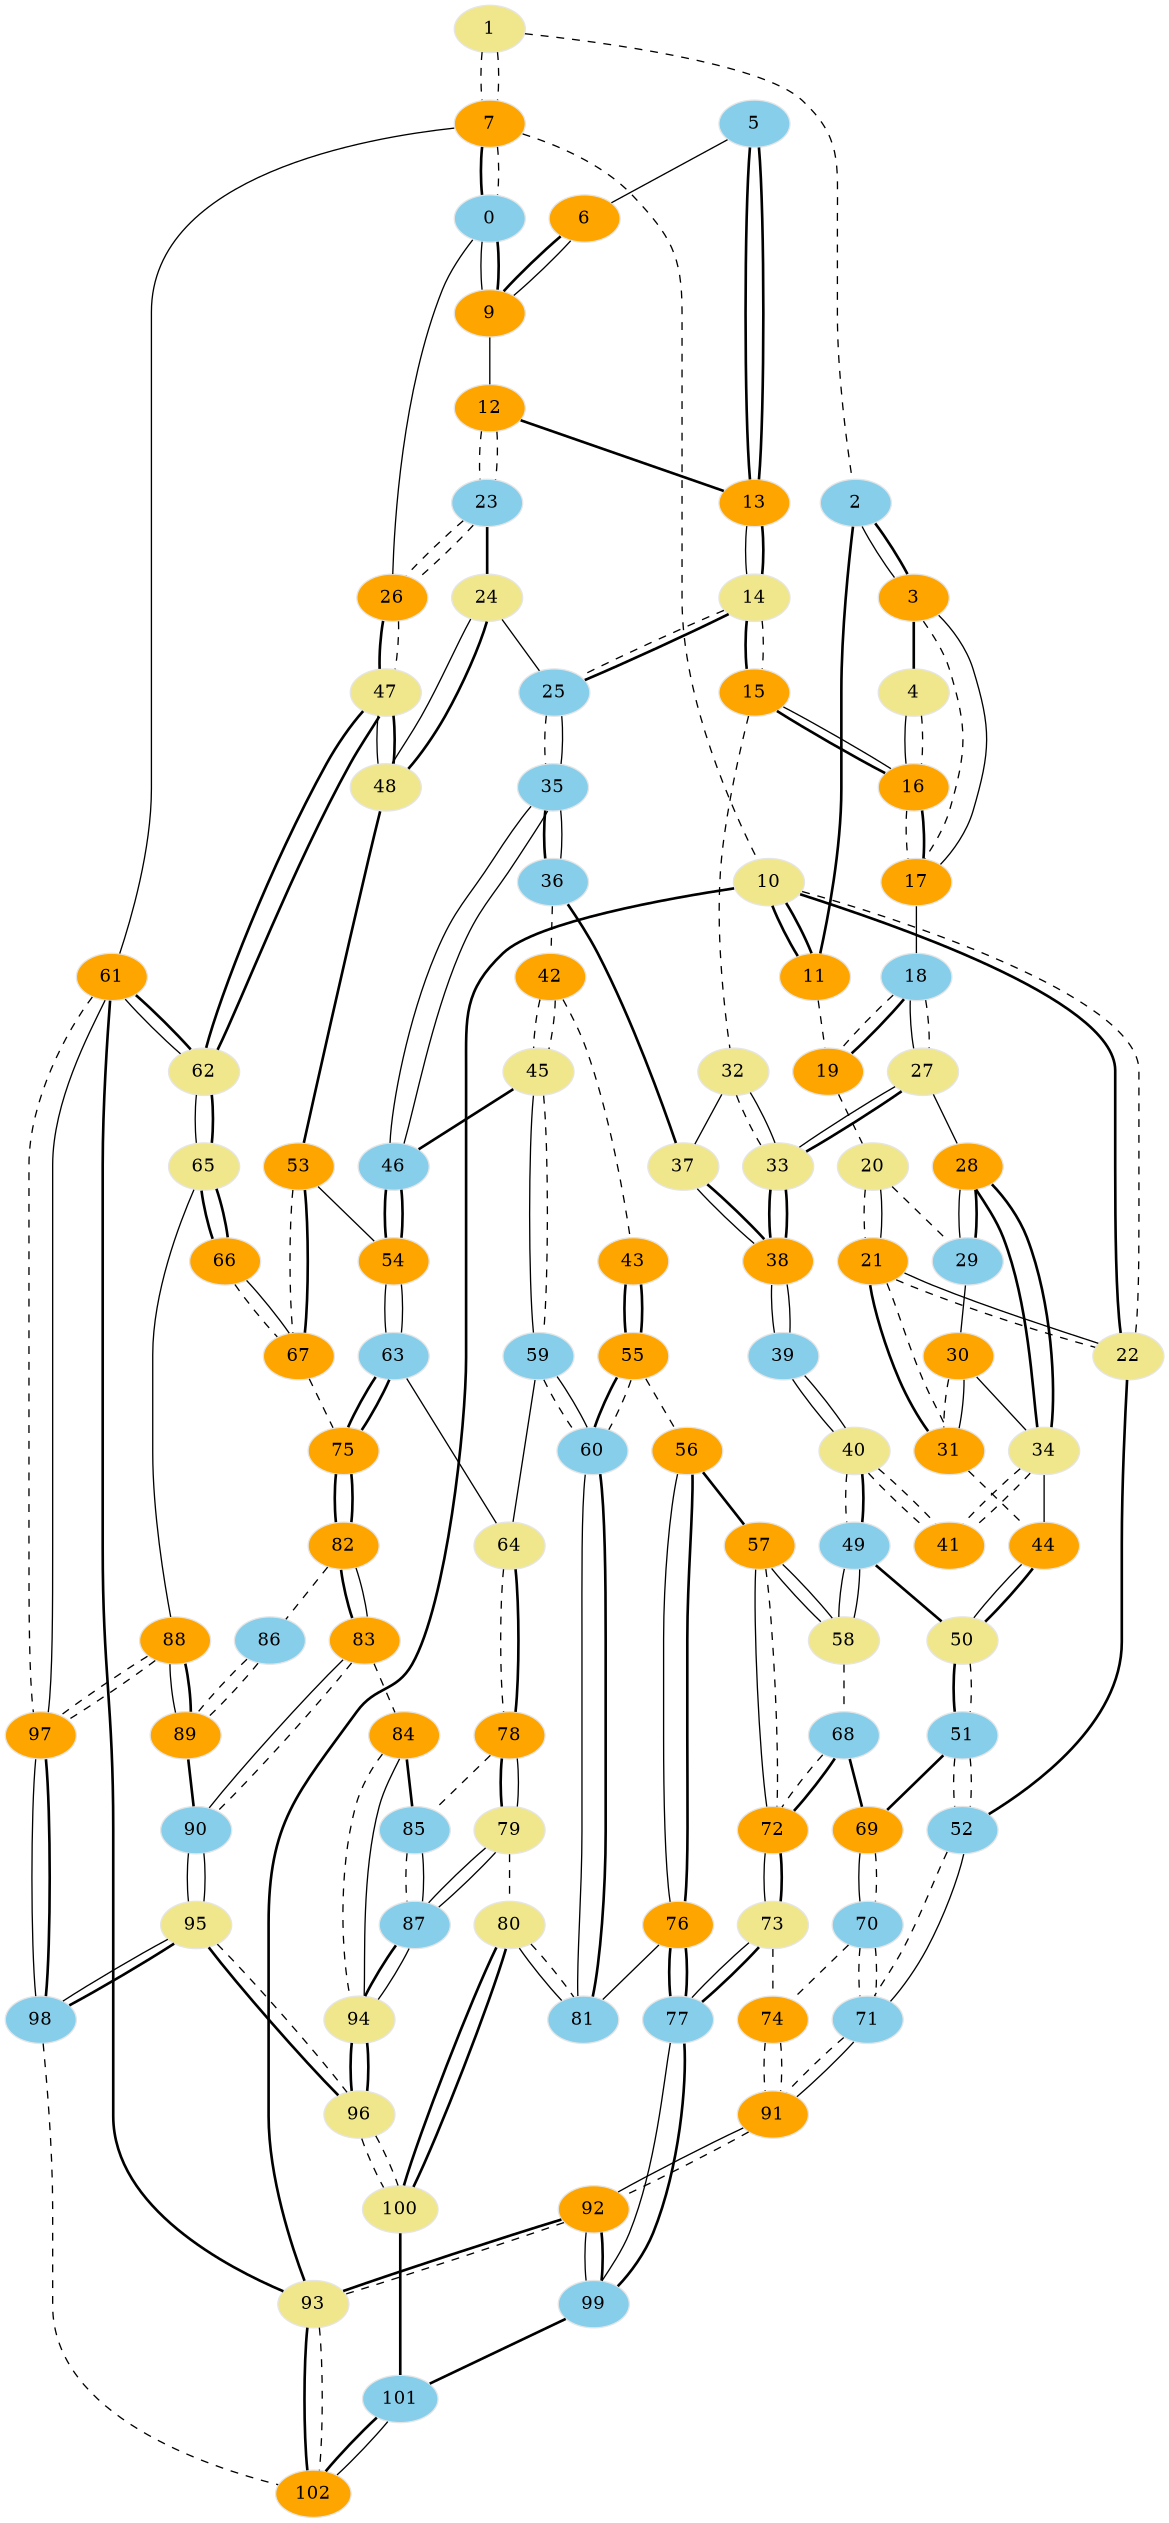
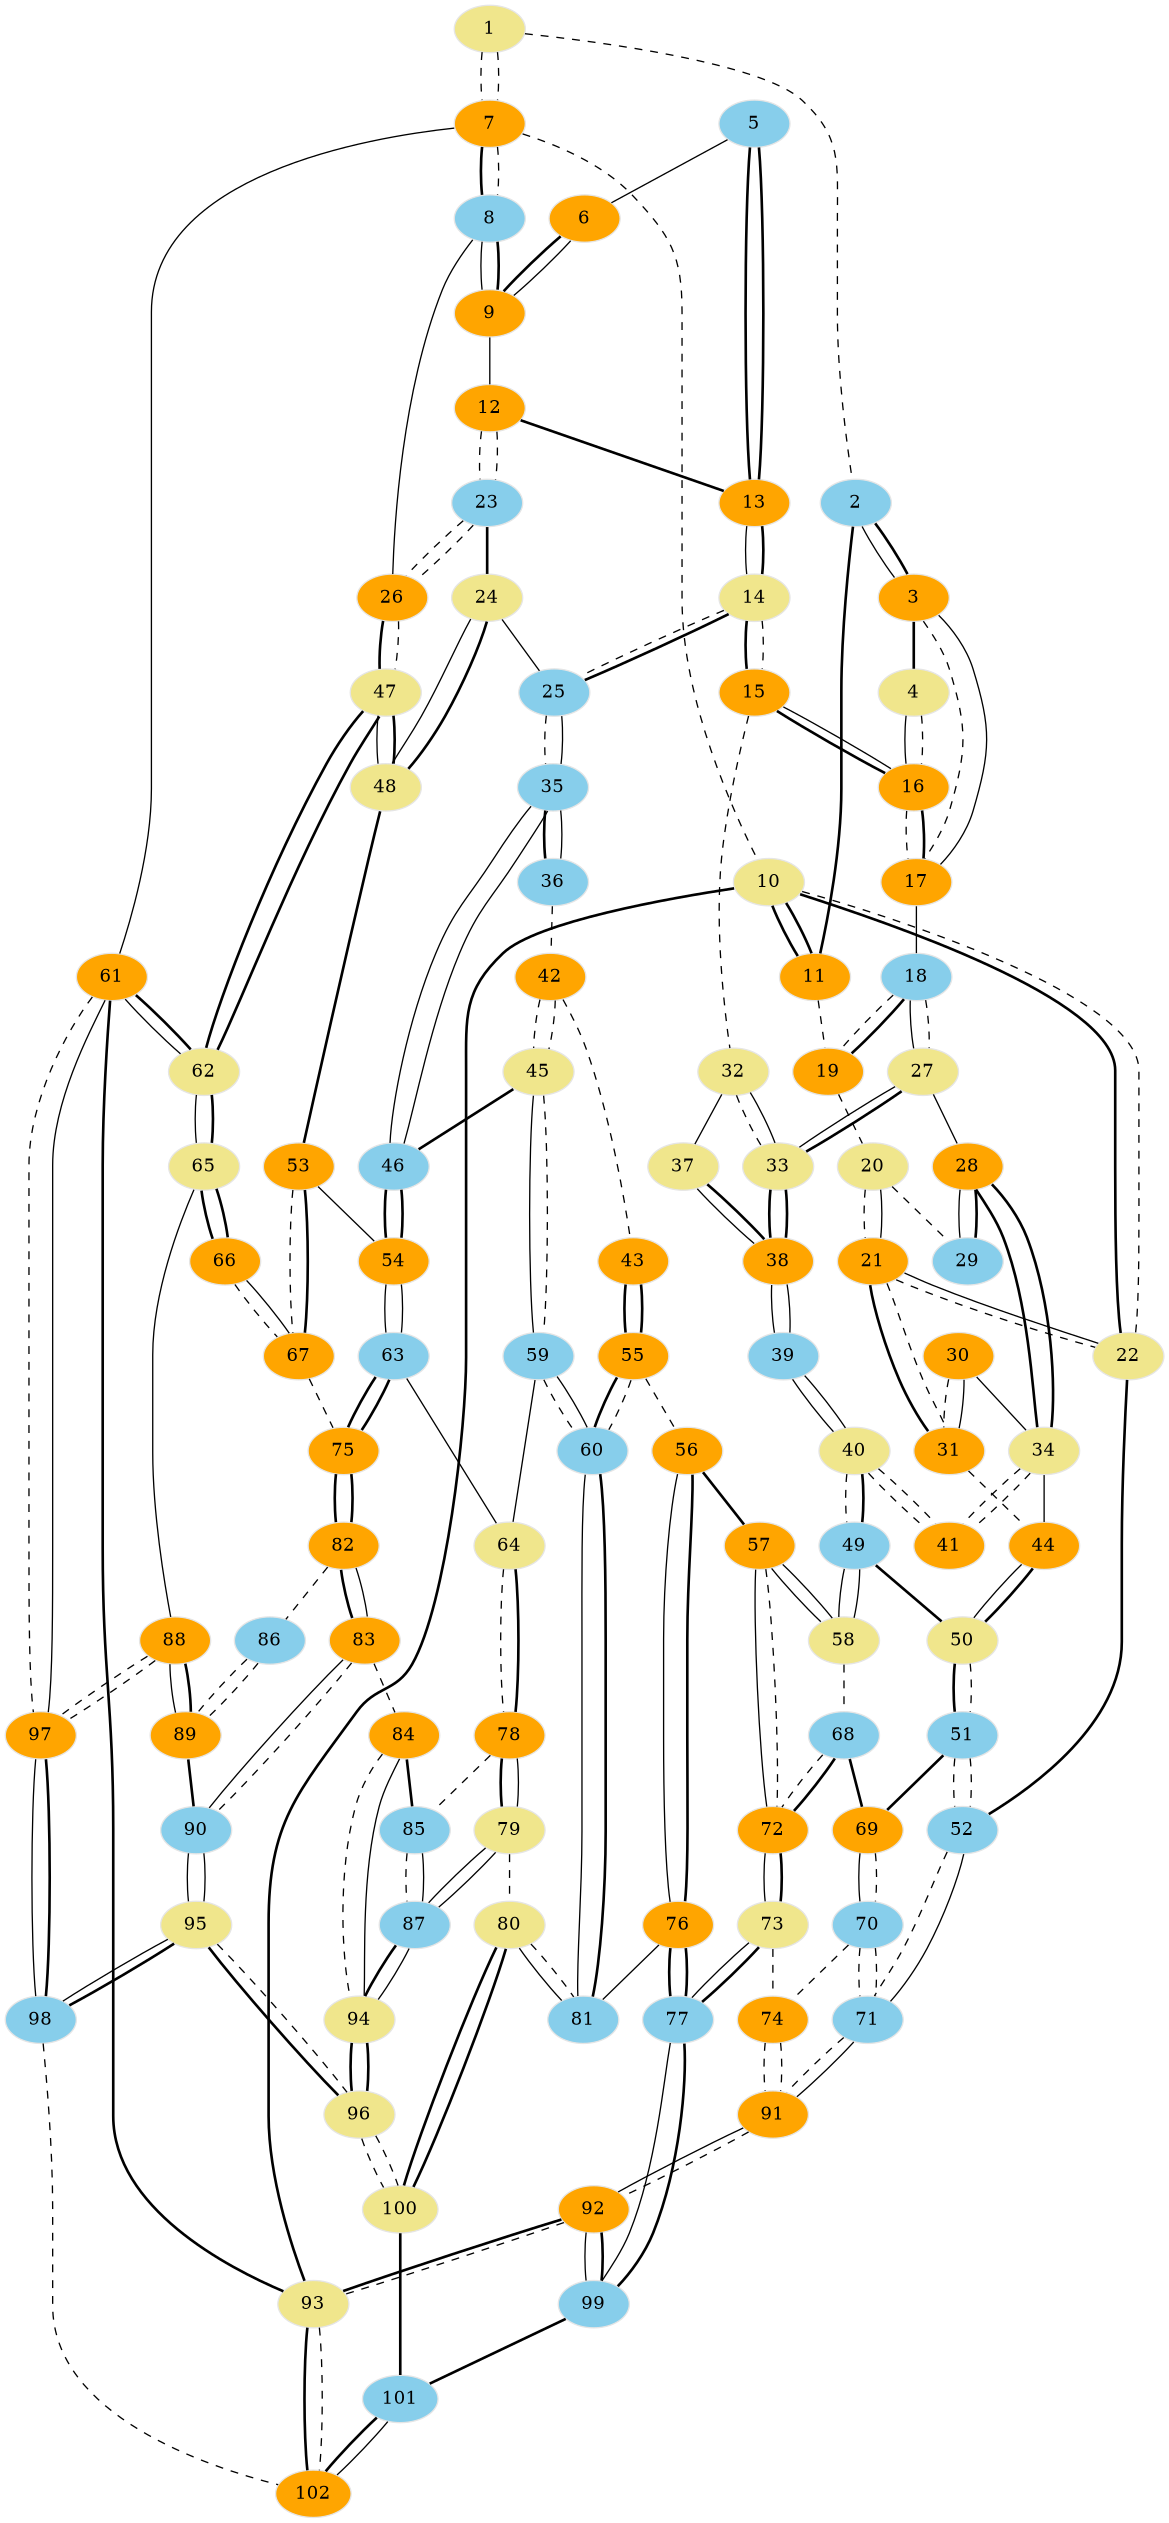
(490, 219) -> (490, 219)
(629, 1020) -> none
(963, 1315) -> none
